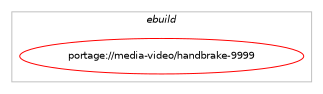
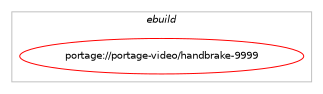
(162, 56) -> (162, 56)
